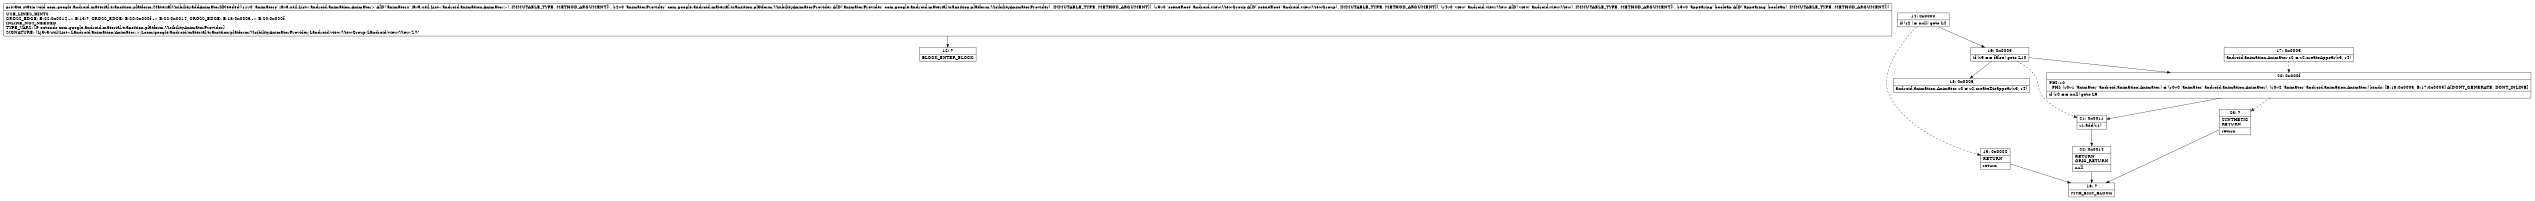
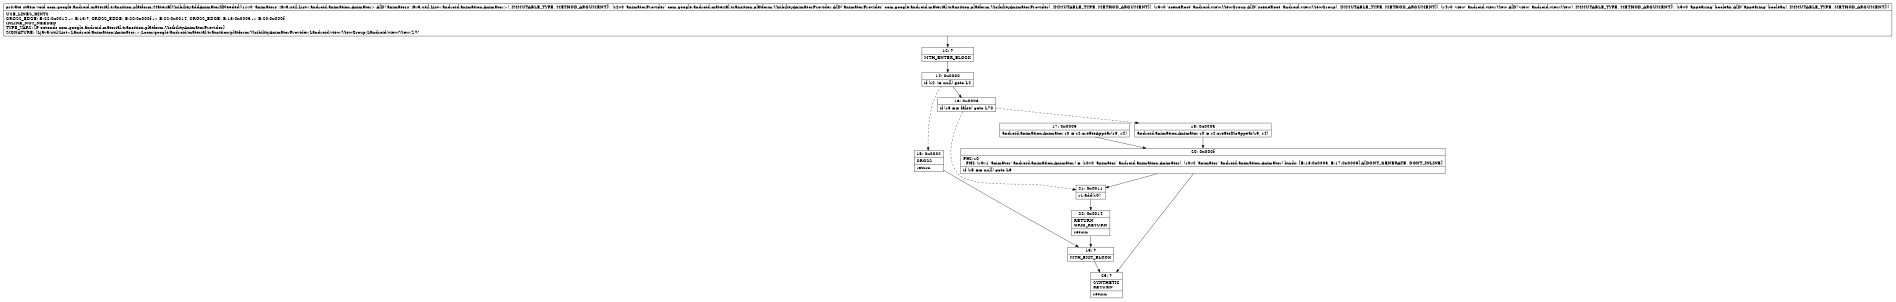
(948, 58) -> (948, 58)
(2000, 58) -> (967, 108)
none -> (948, 65)
(2098, 65) -> (1203, 141)
(2289, 65) -> (1119, 142)
(1982, 69) -> (1066, 115)
(2074, 94) -> (988, 170)
(2262, 104) -> (1156, 222)
(2091, 125) -> (1090, 195)
(2164, 156) -> (1096, 265)
(1993, 159) -> (925, 161)
(2079, 168) -> (1081, 232)
